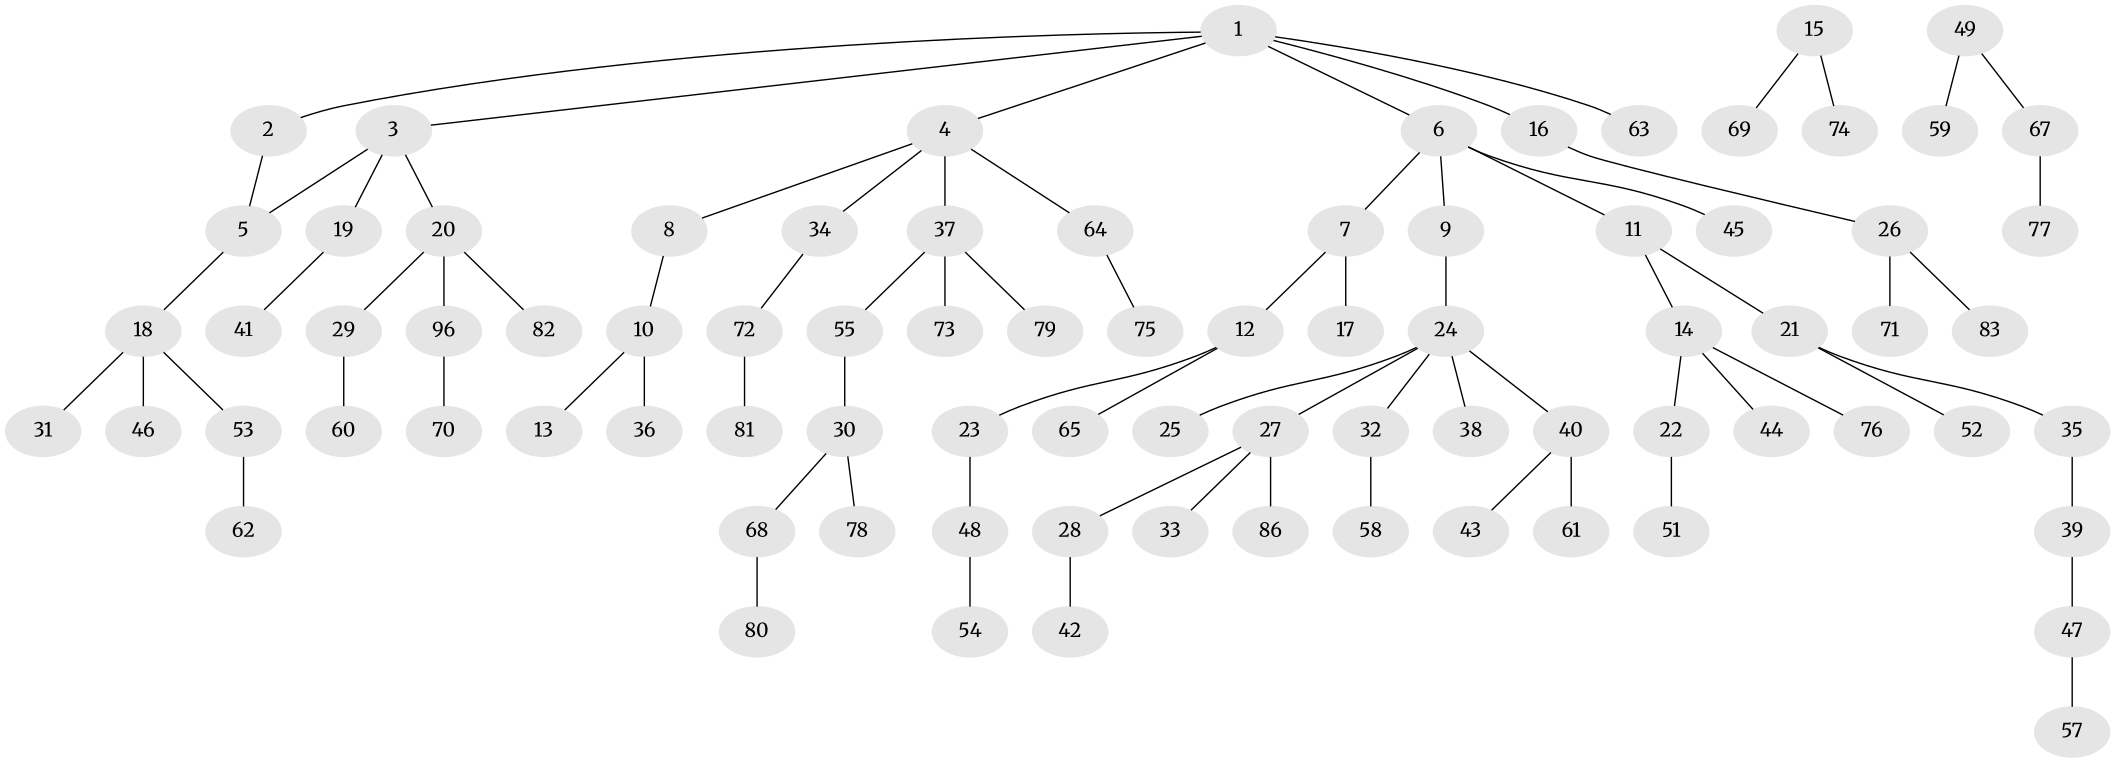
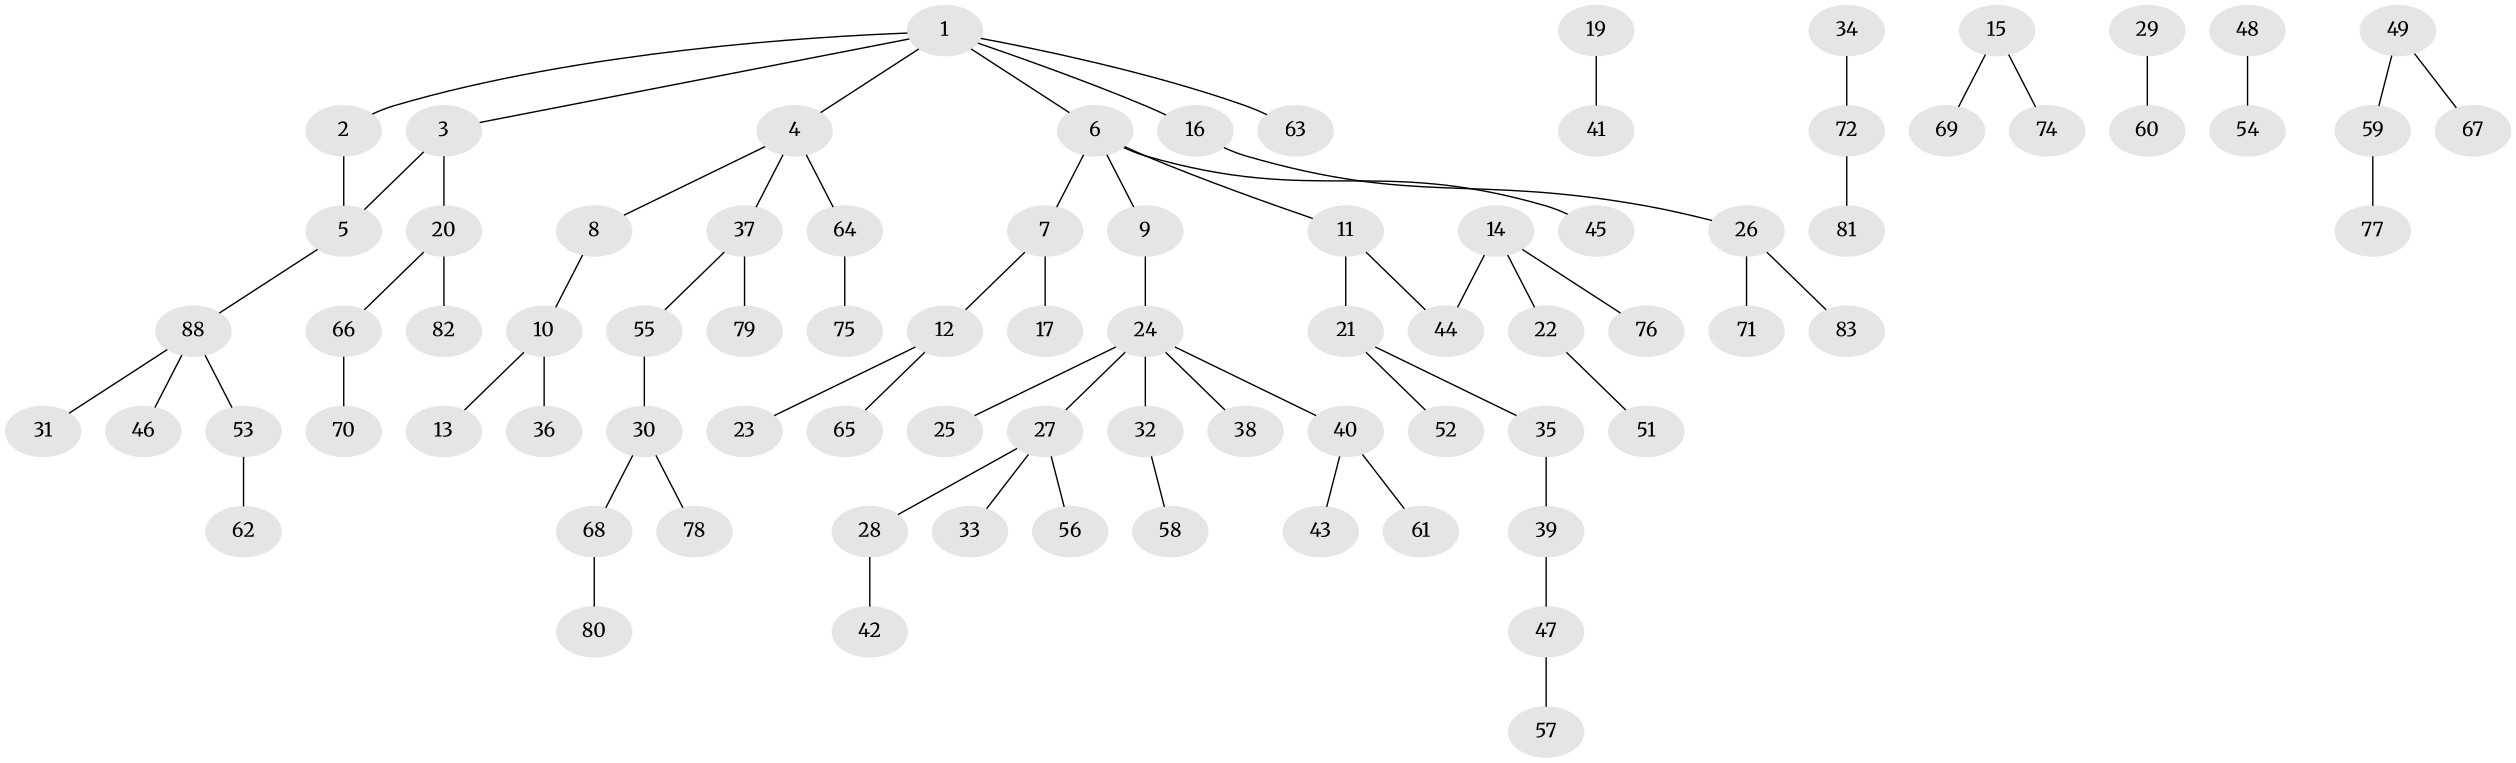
(369, 181) -> none
(882, 181) -> none
(2040, 181) -> (2373, 181)
(394, 281) -> none
(1659, 281) -> (1396, 281)
(143, 331) -> (193, 331)
(444, 331) -> (344, 331)
(945, 331) -> none
(970, 482) -> none
(1271, 532) -> (1070, 532)
